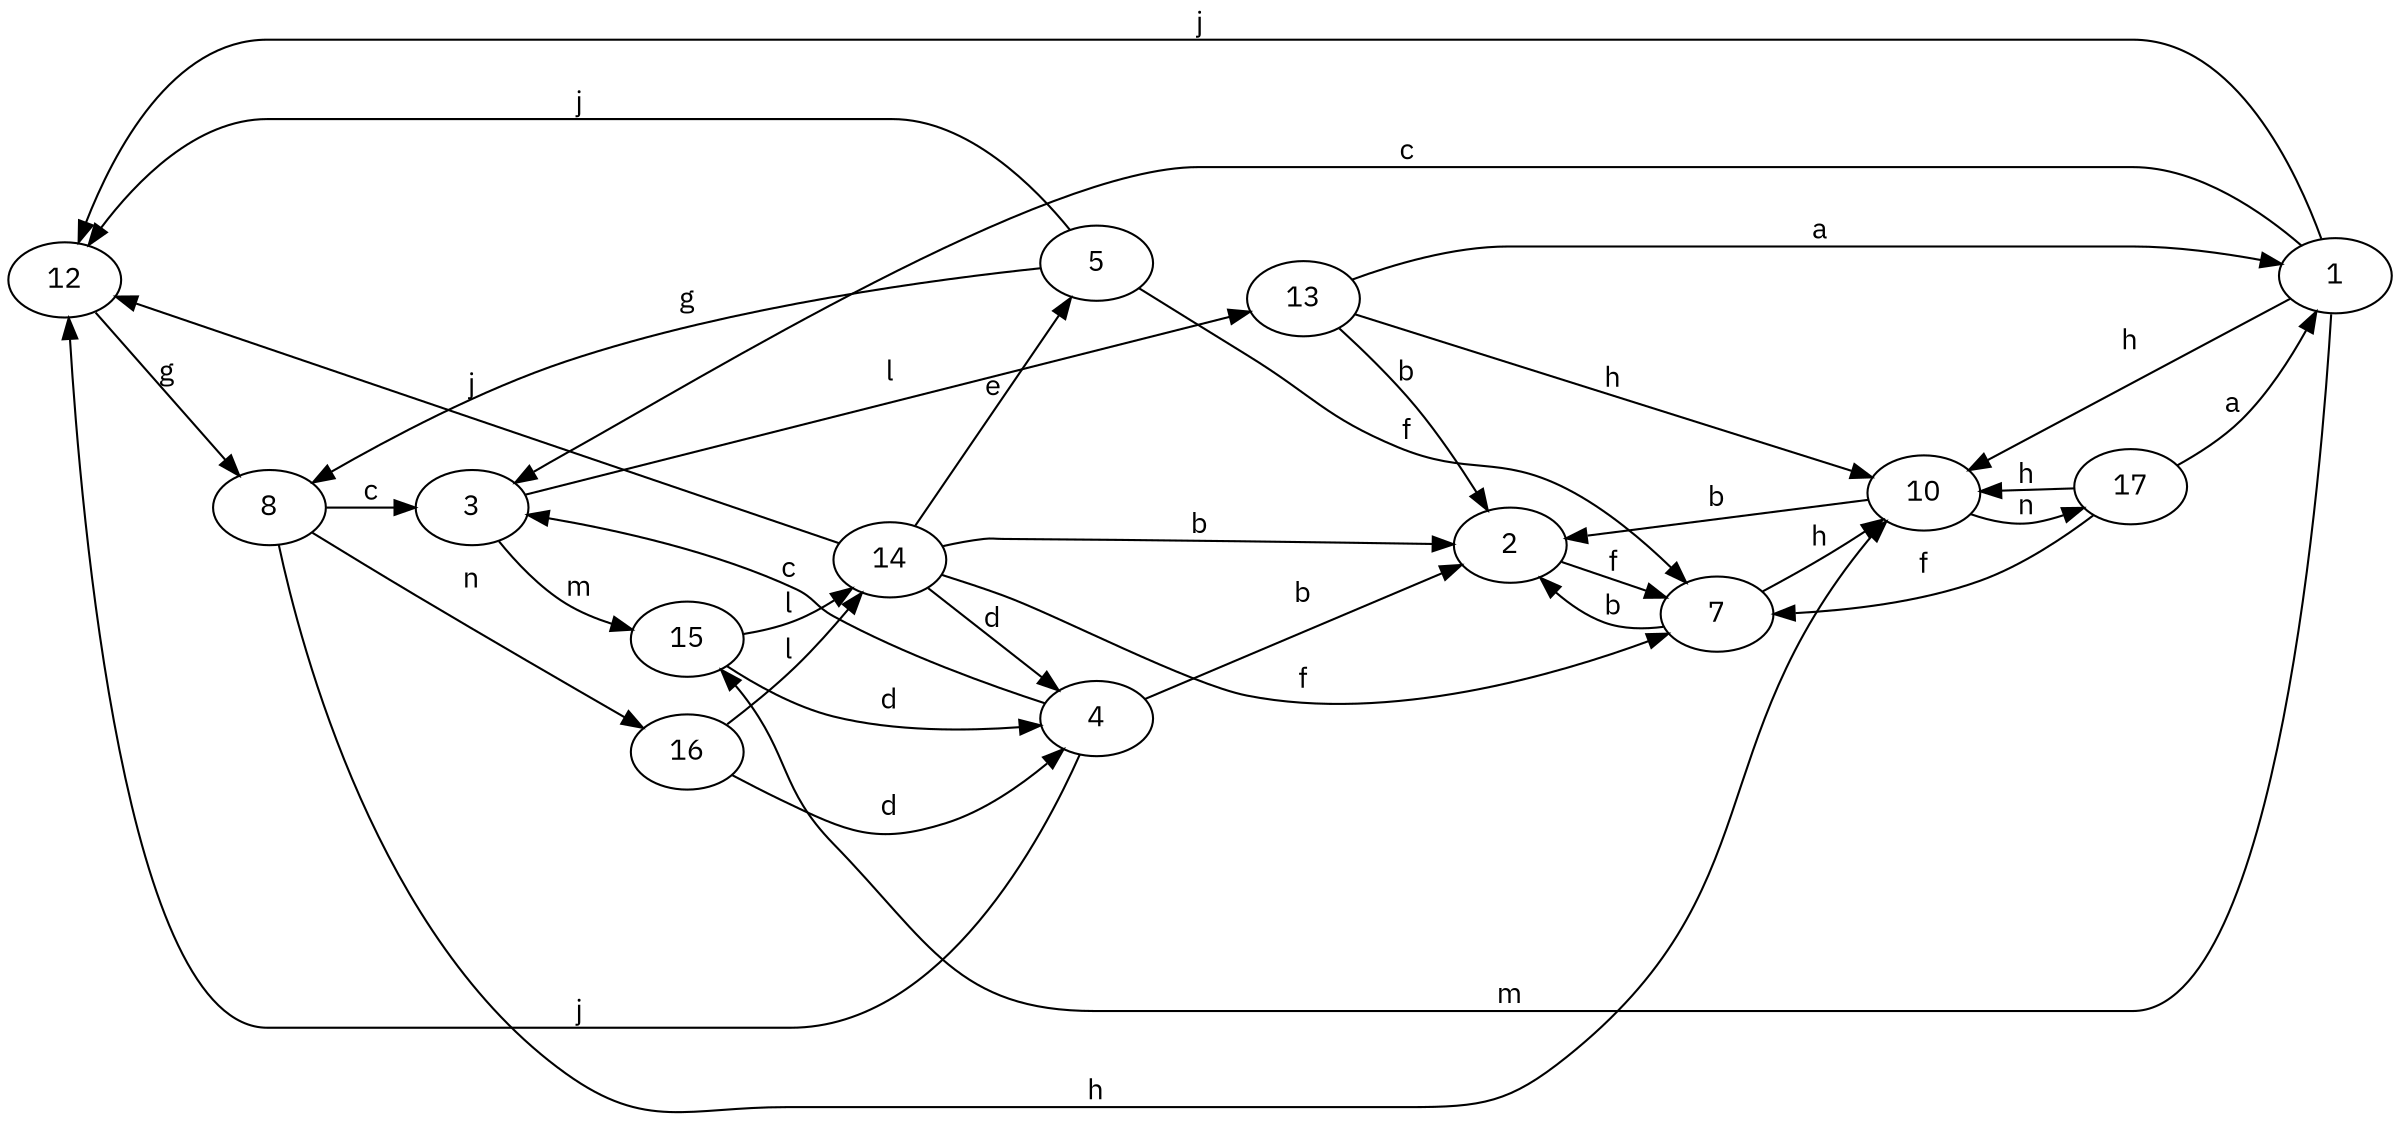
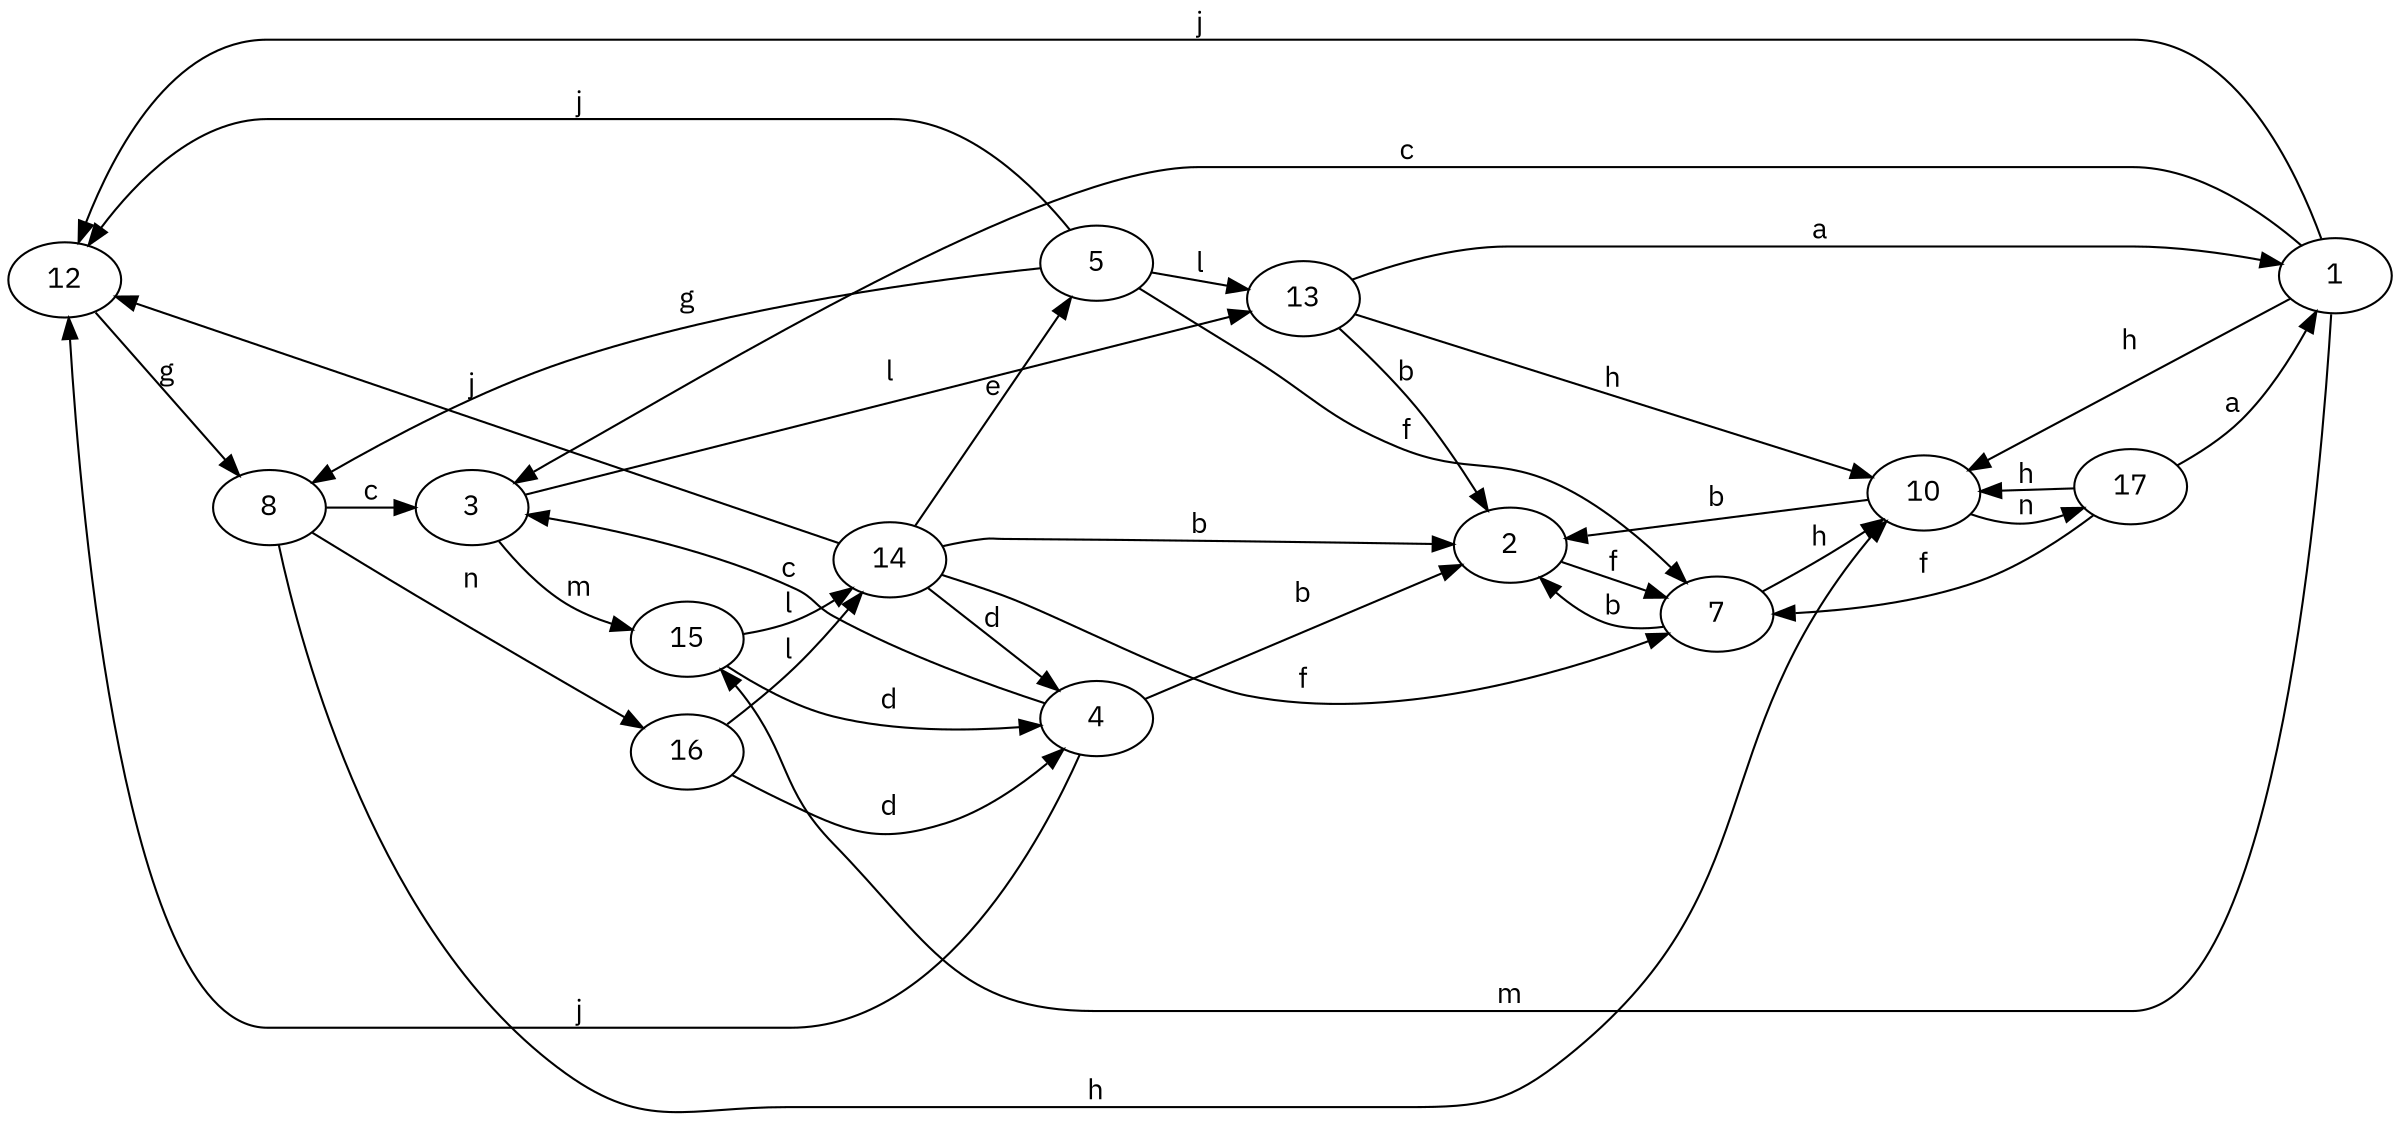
none -> (1189, 279)
